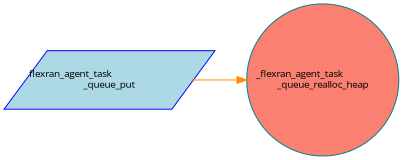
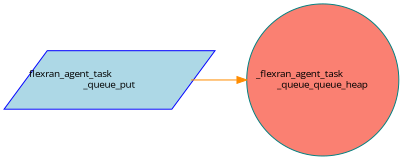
(323, 80) -> (323, 80)
